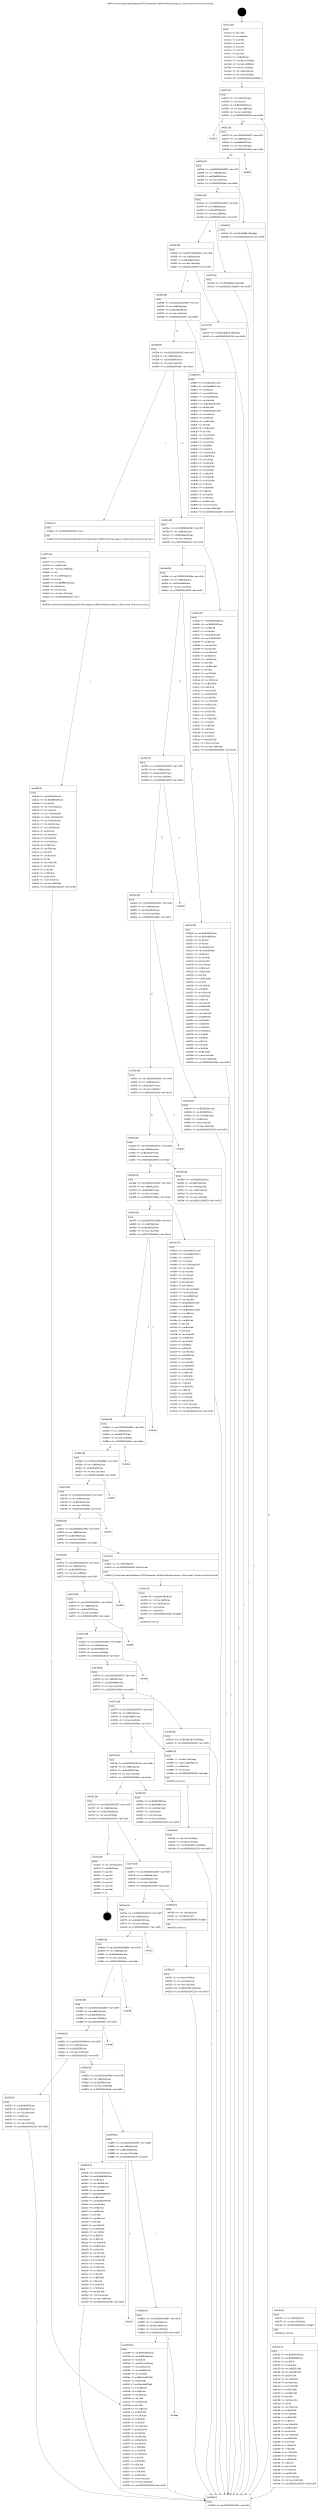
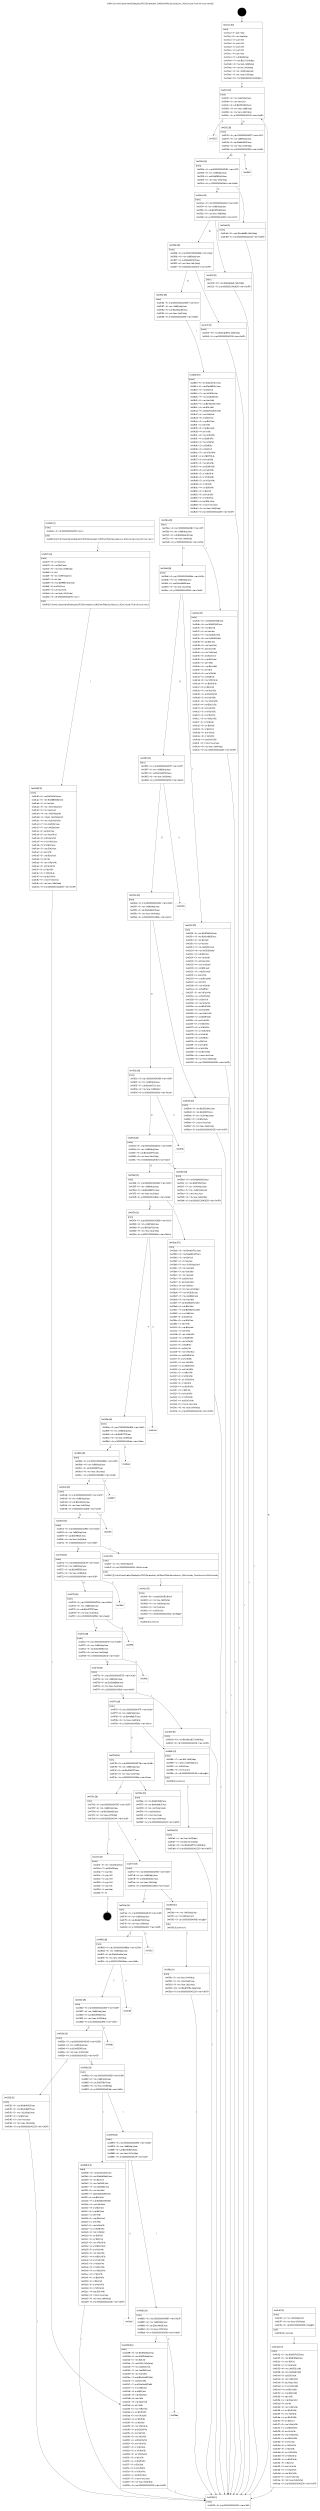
(172, 356) -> none
